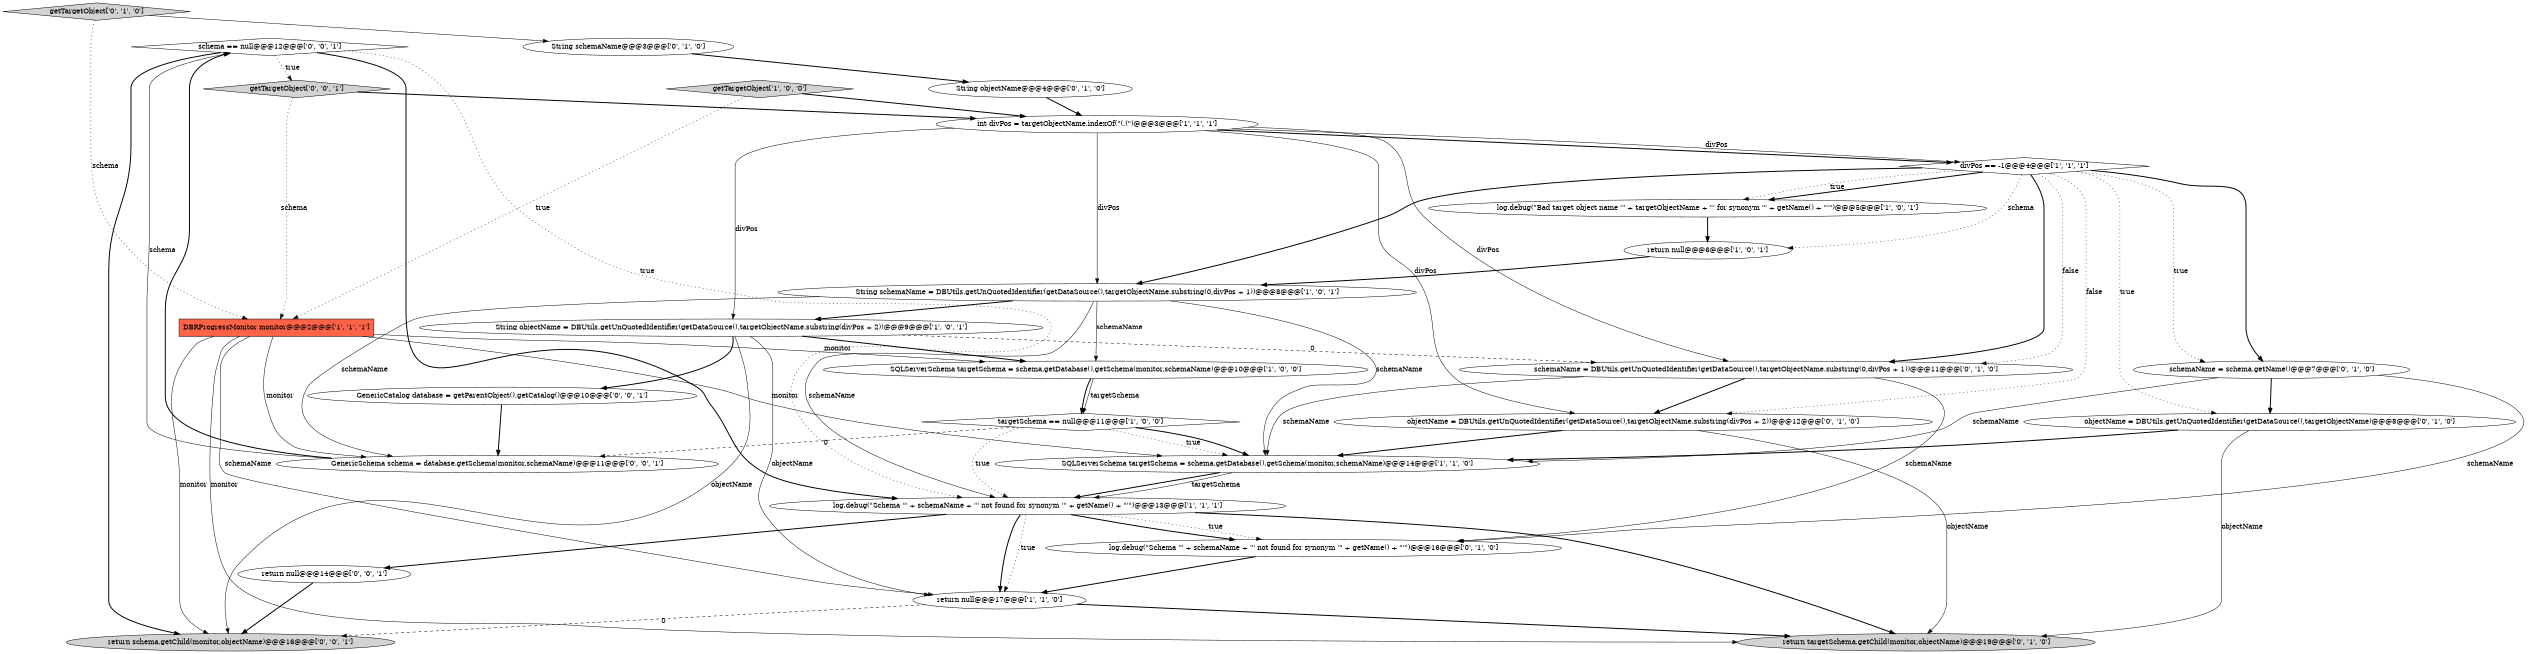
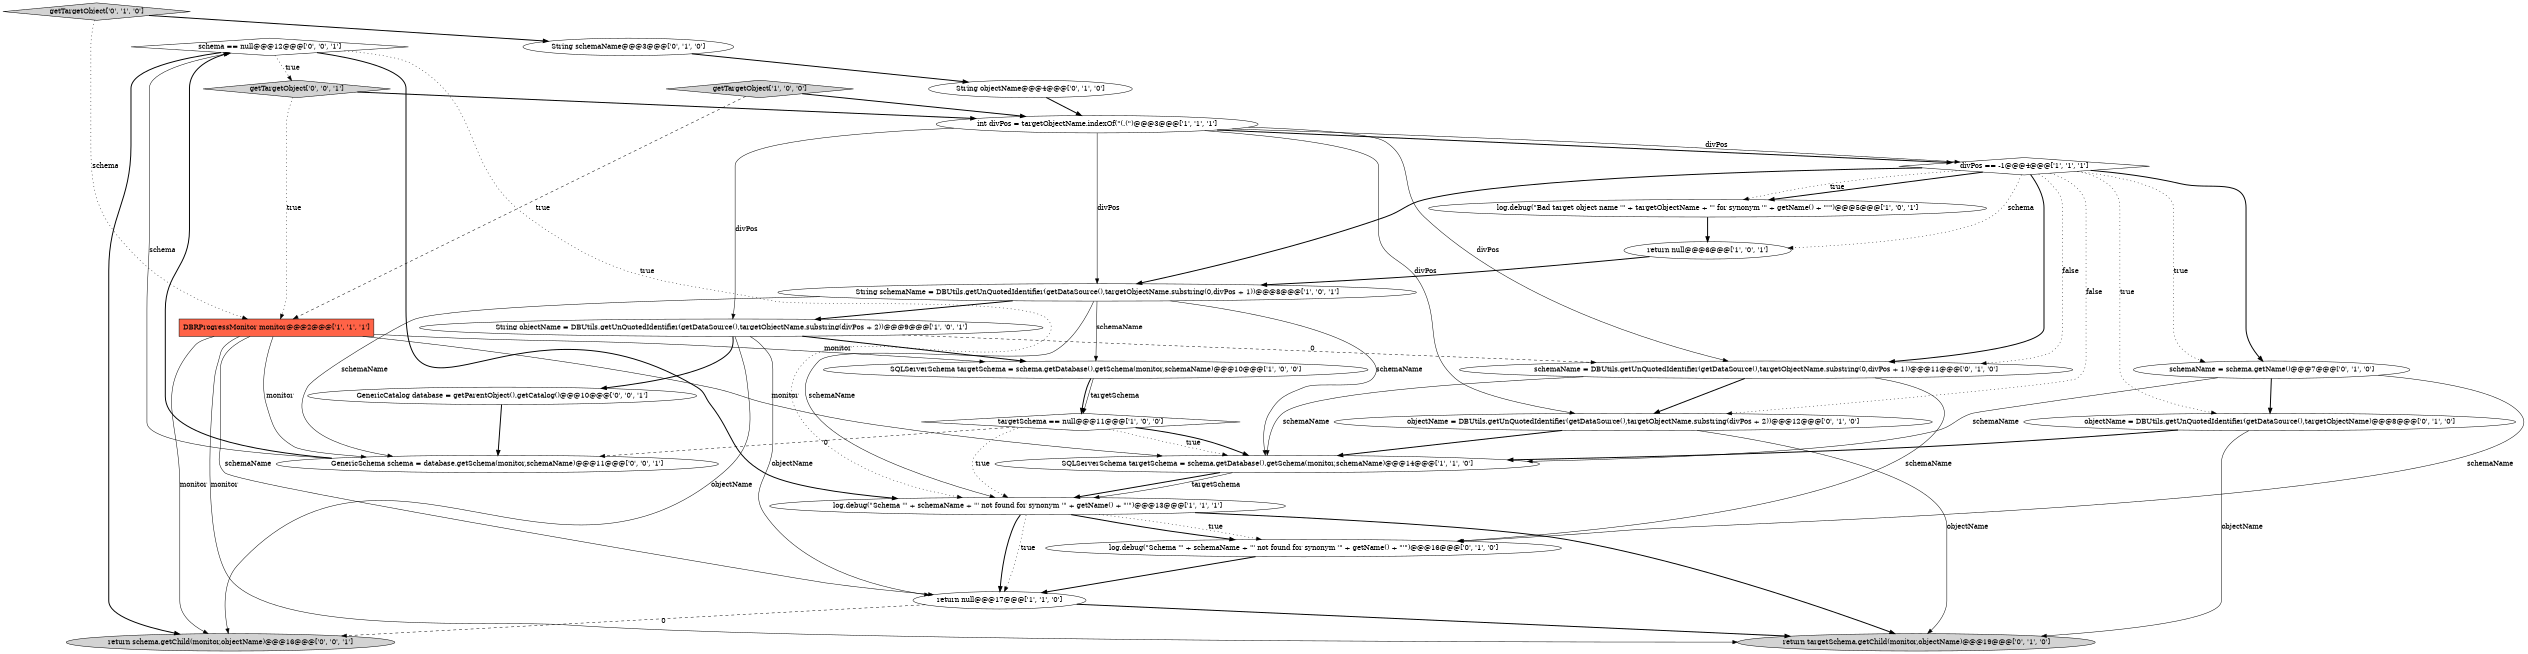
(346, 28) -> (346, 28)
(522, 207) -> (522, 207)
(294, 208) -> (294, 208)
(324, 574) -> none
